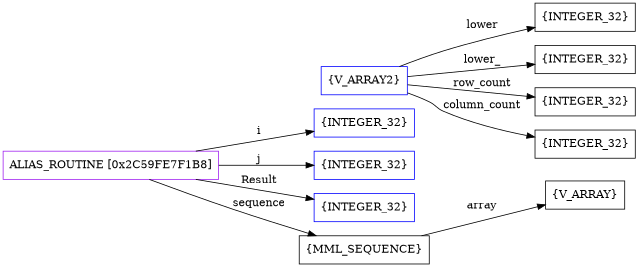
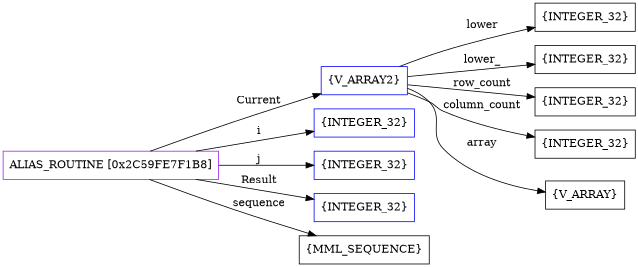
none -> (231, 123)
(480, 221) -> (454, 158)
